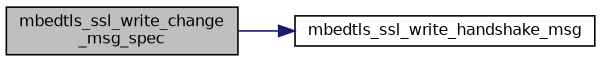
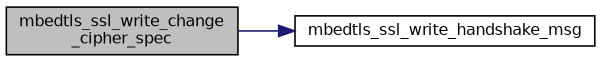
(122, 31) -> (122, 31)
